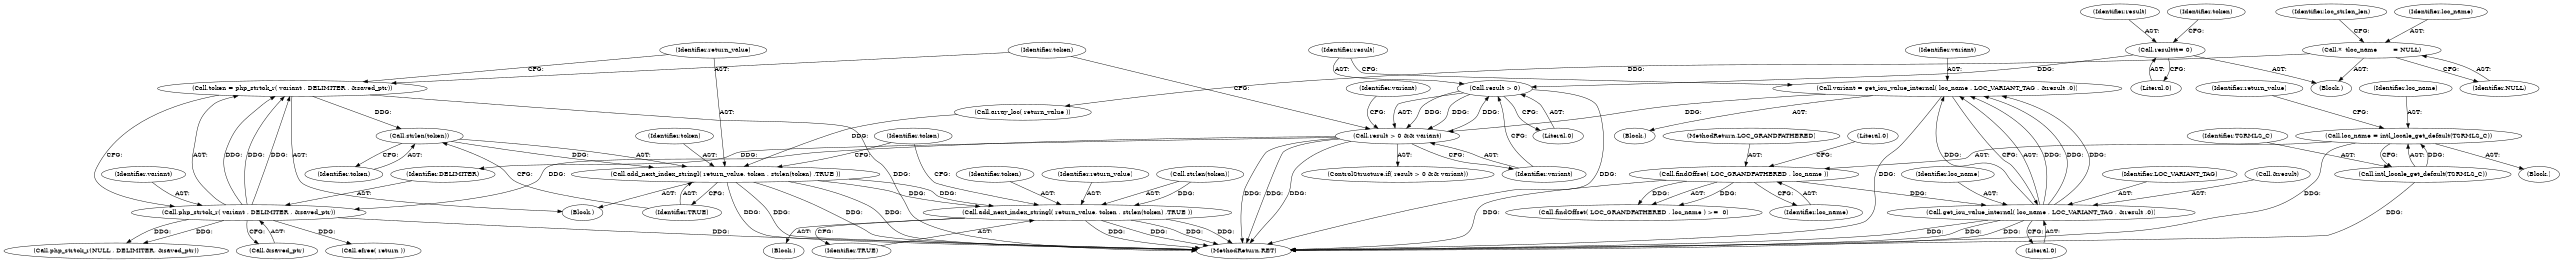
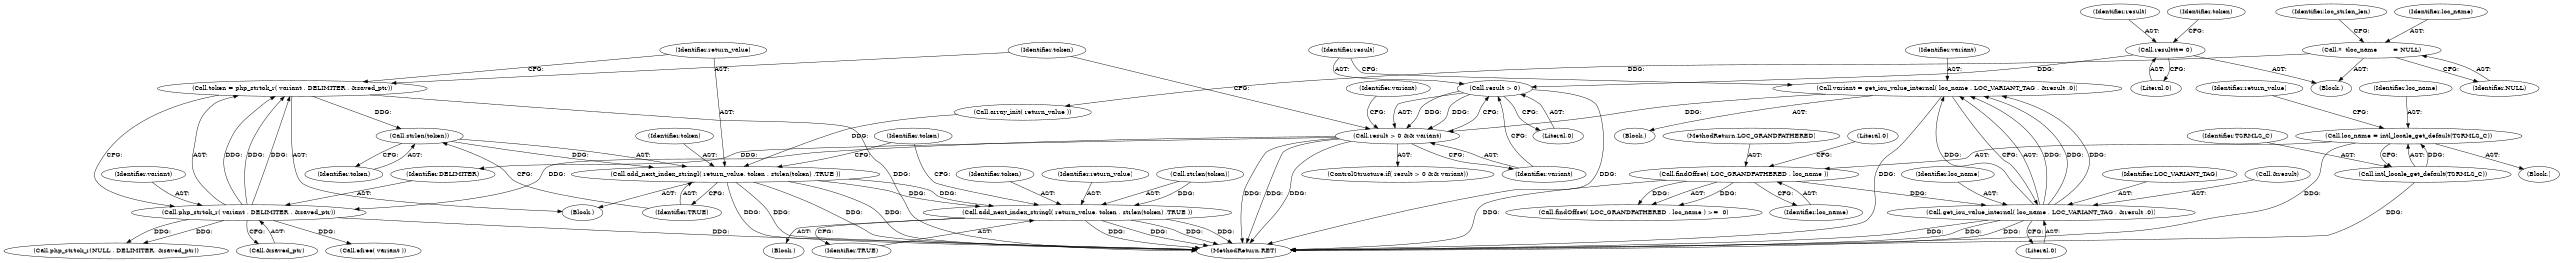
(1023, 112) -> (1023, 112)
(1492, 112) -> (1492, 112)
(373, 251) -> (373, 251)
